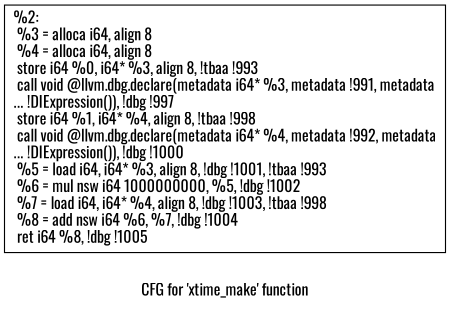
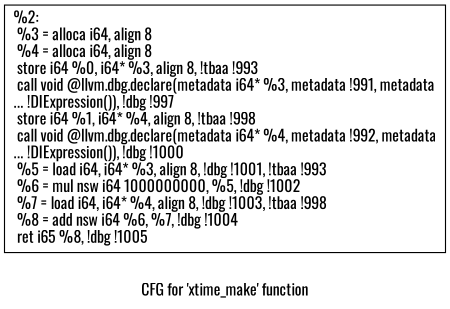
(81, 238) -> (81, 238)
